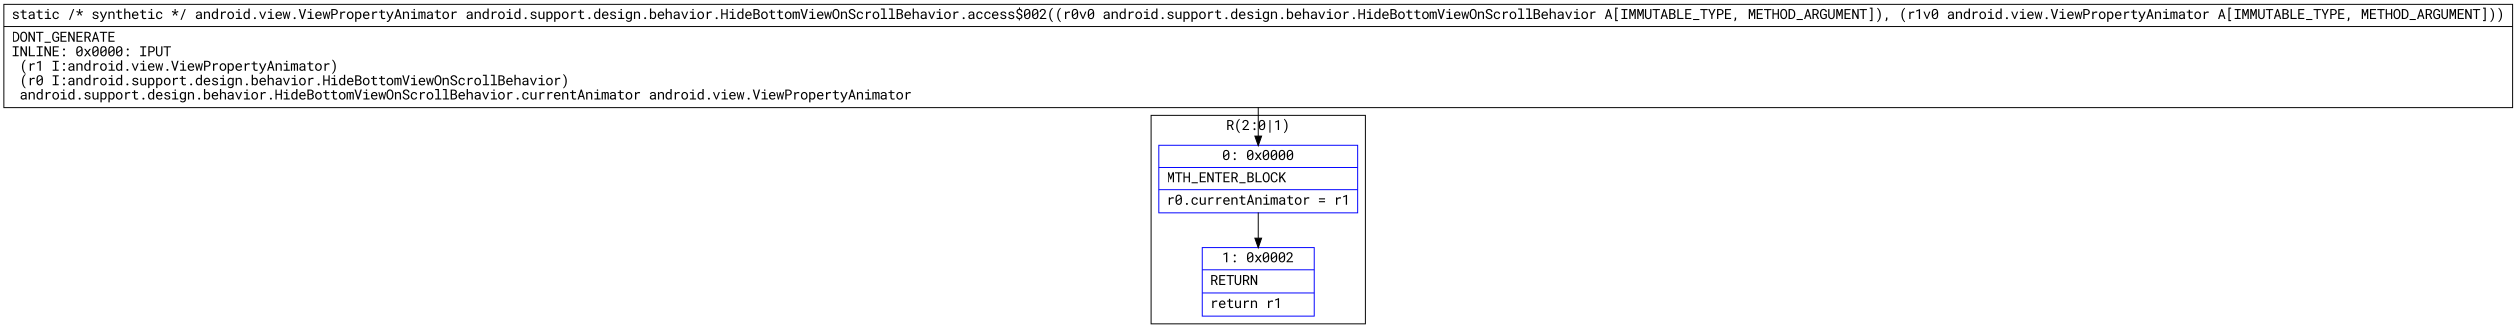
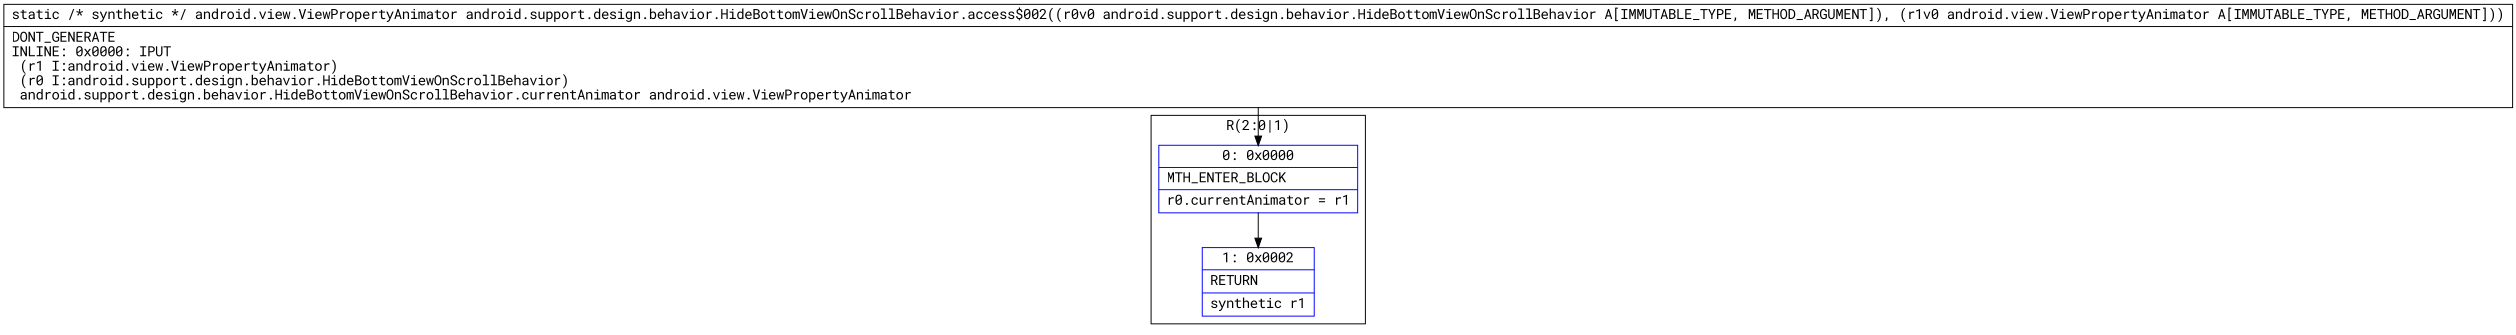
(1246, 304) -> (1258, 304)
